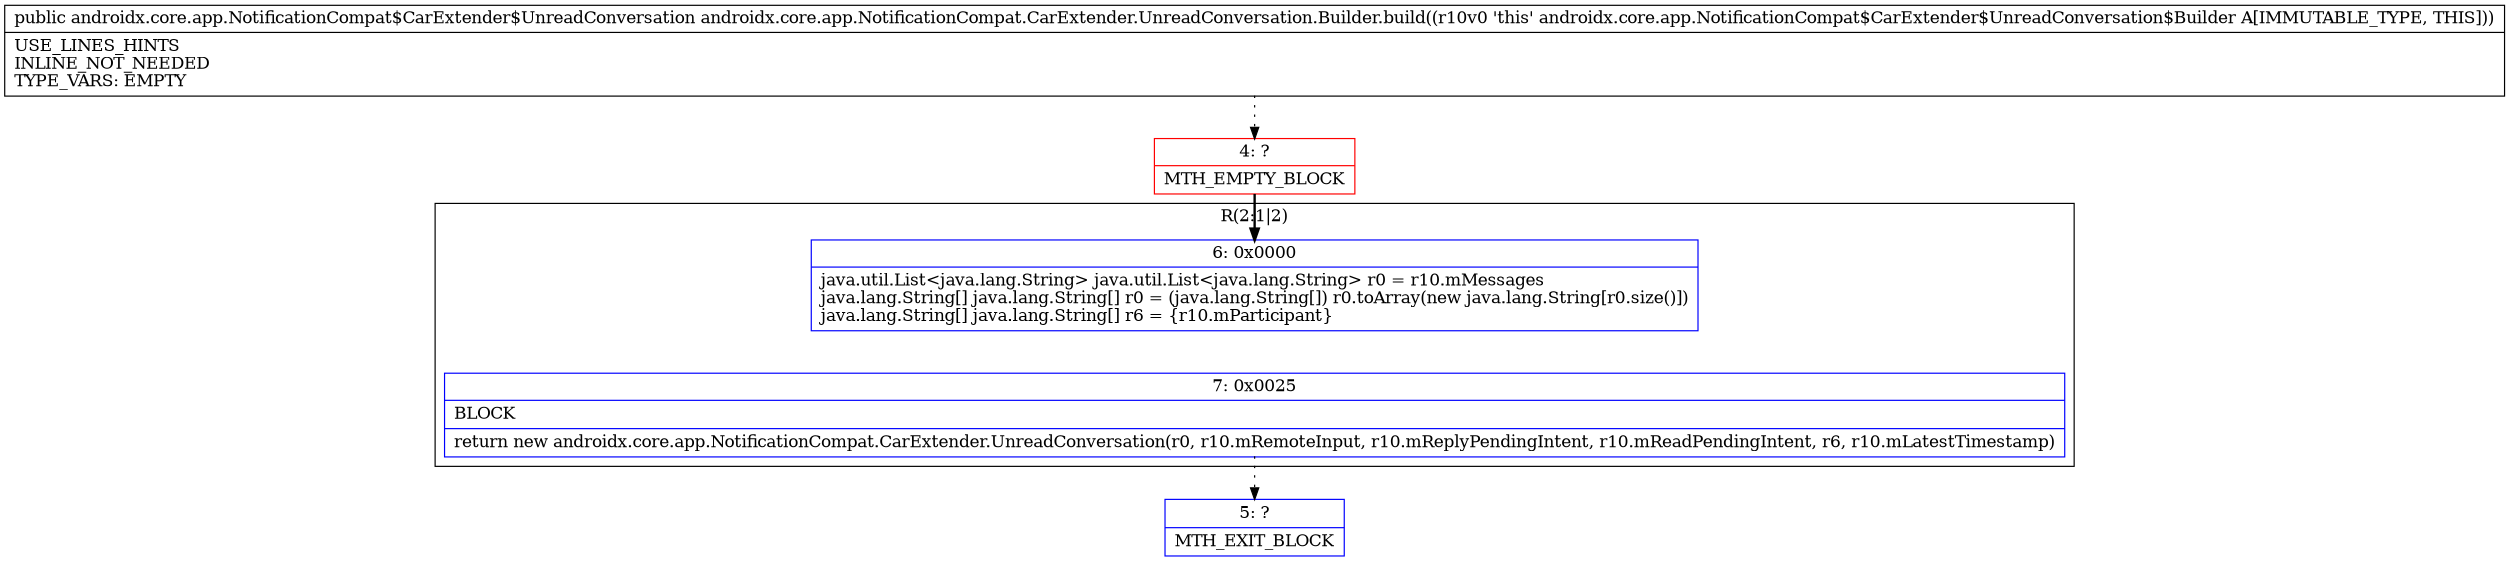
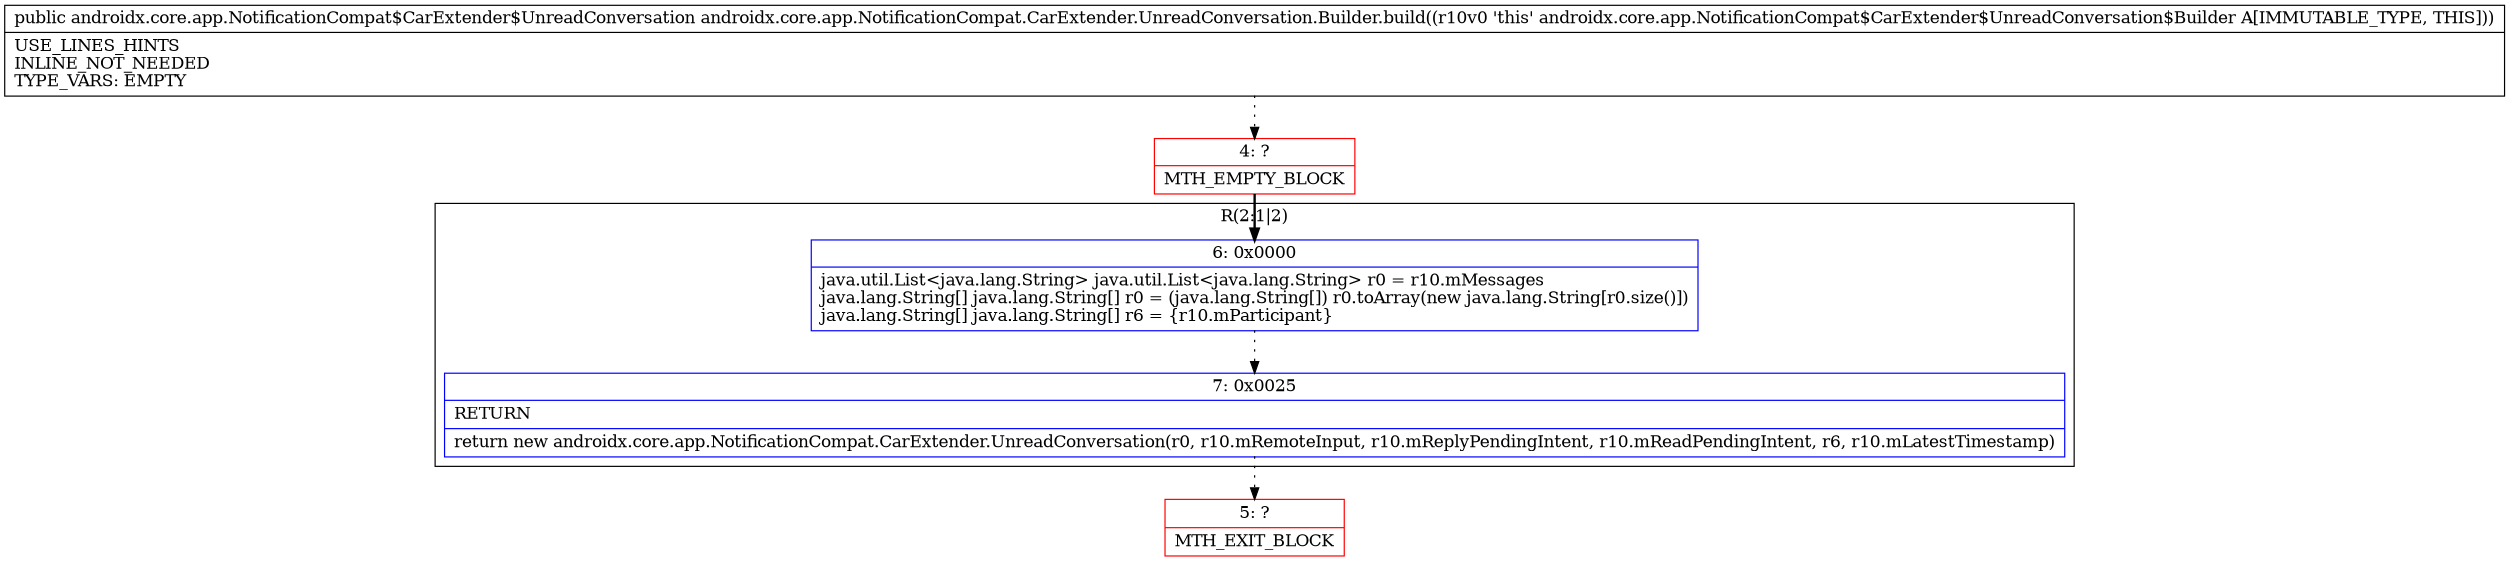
none -> (1255, 346)
(485, 414) -> (492, 414)
(1255, 528) -> (1255, 528)
